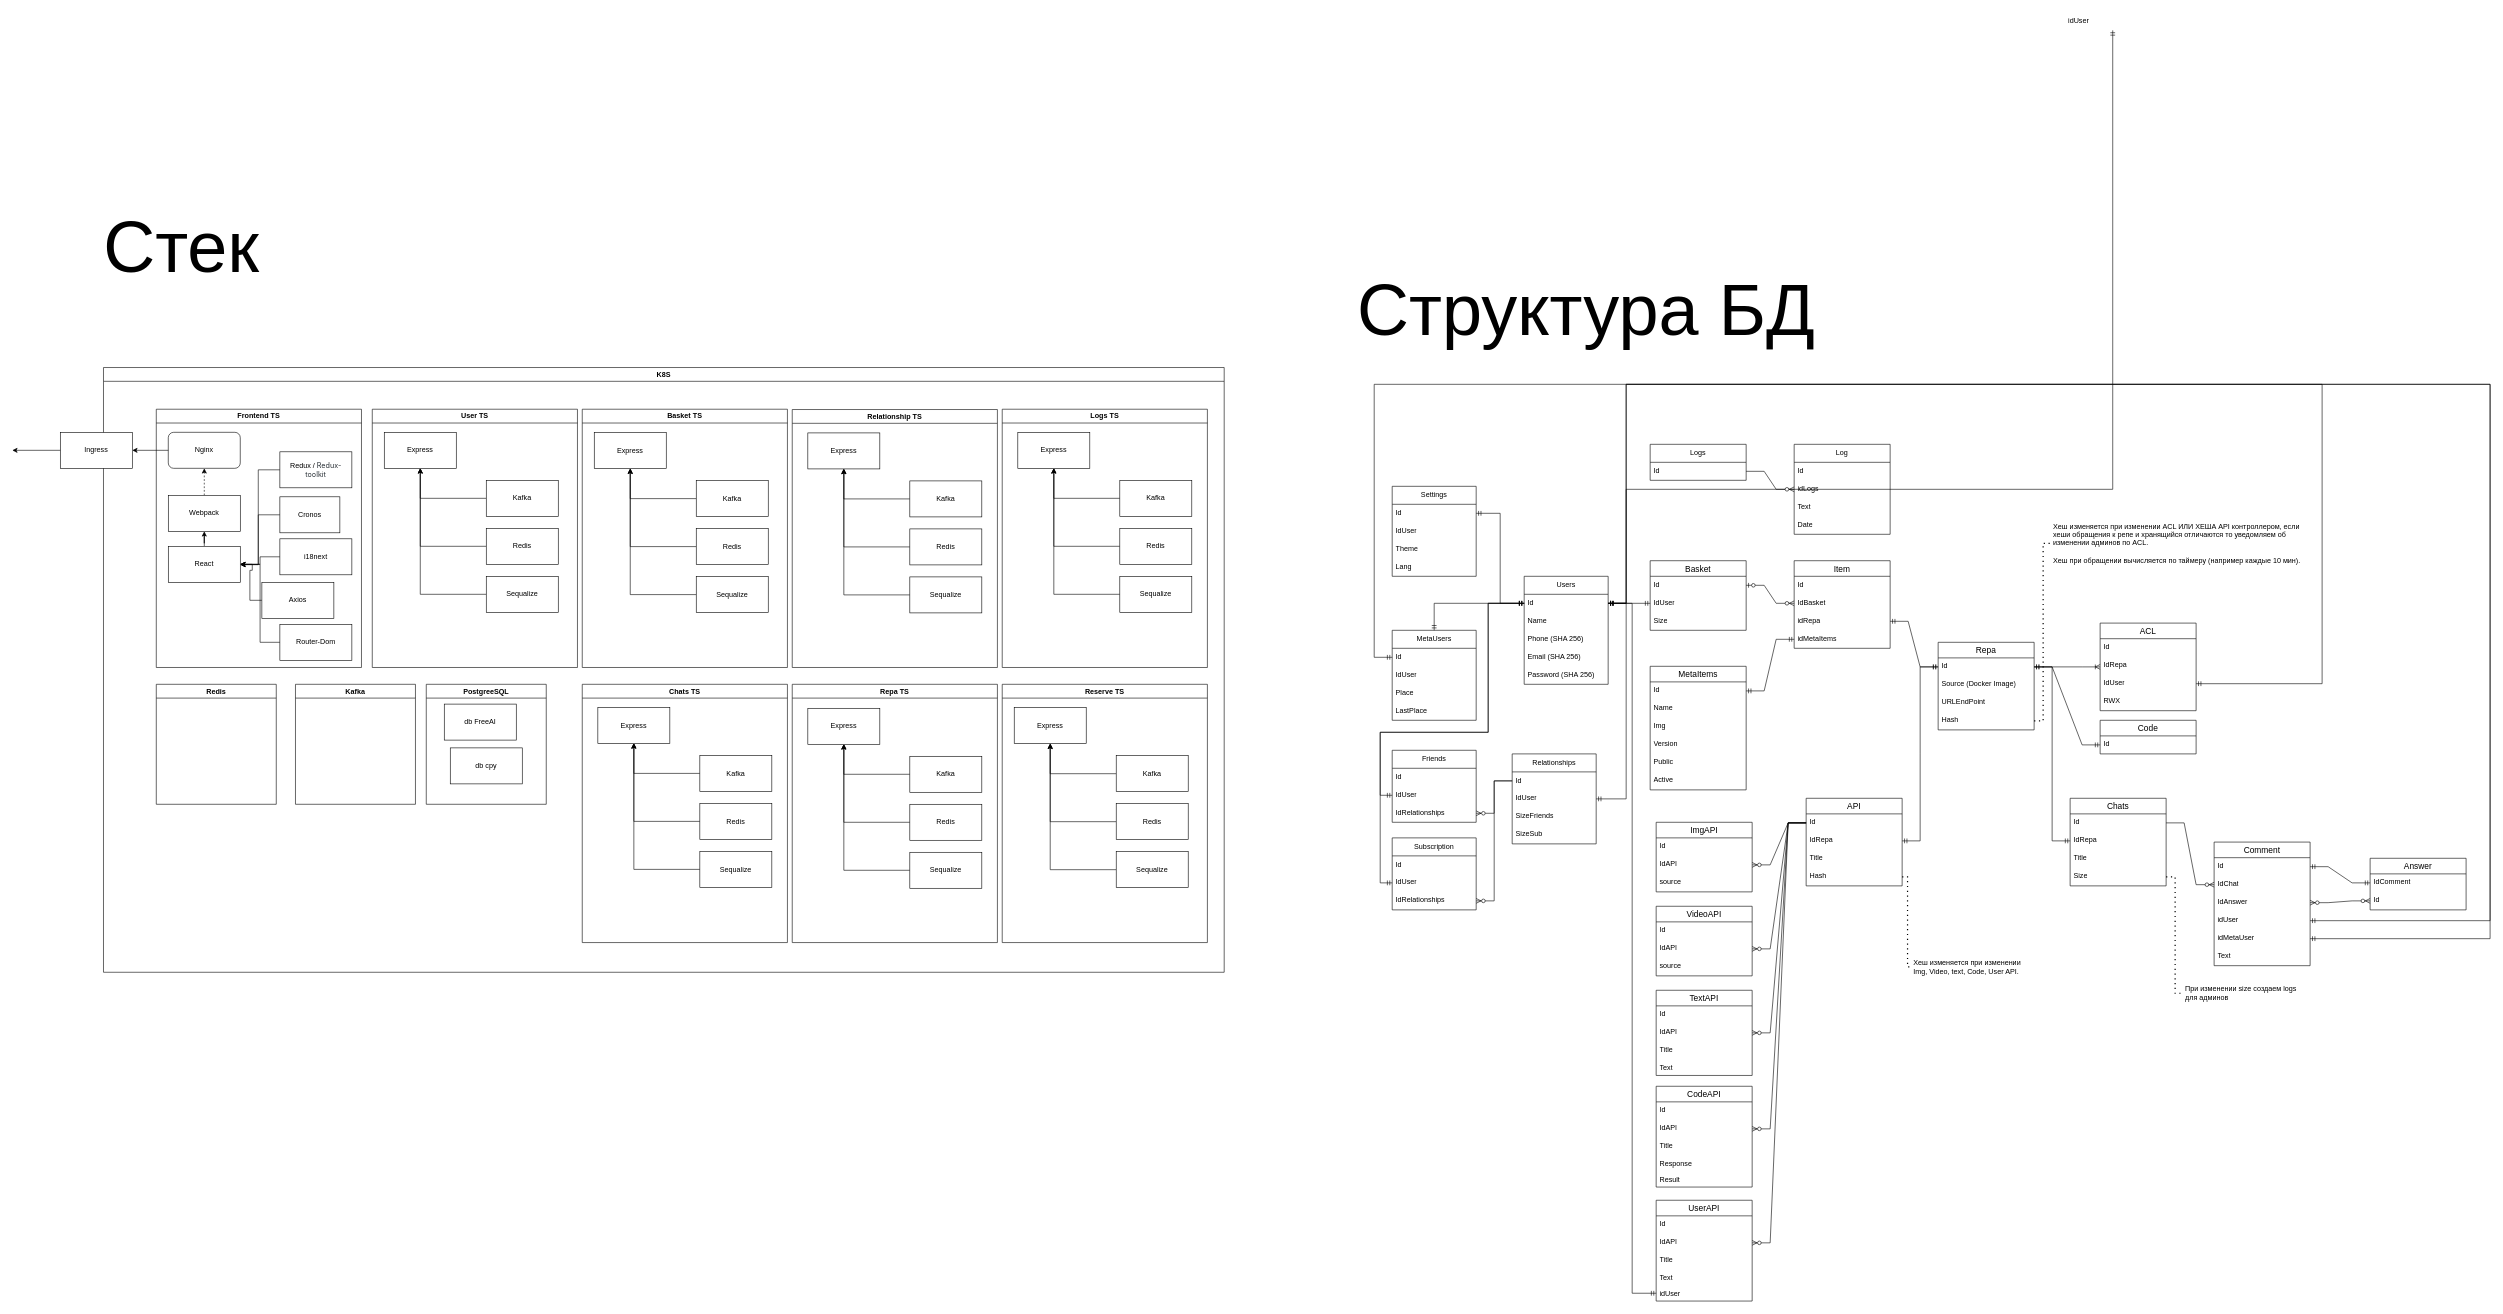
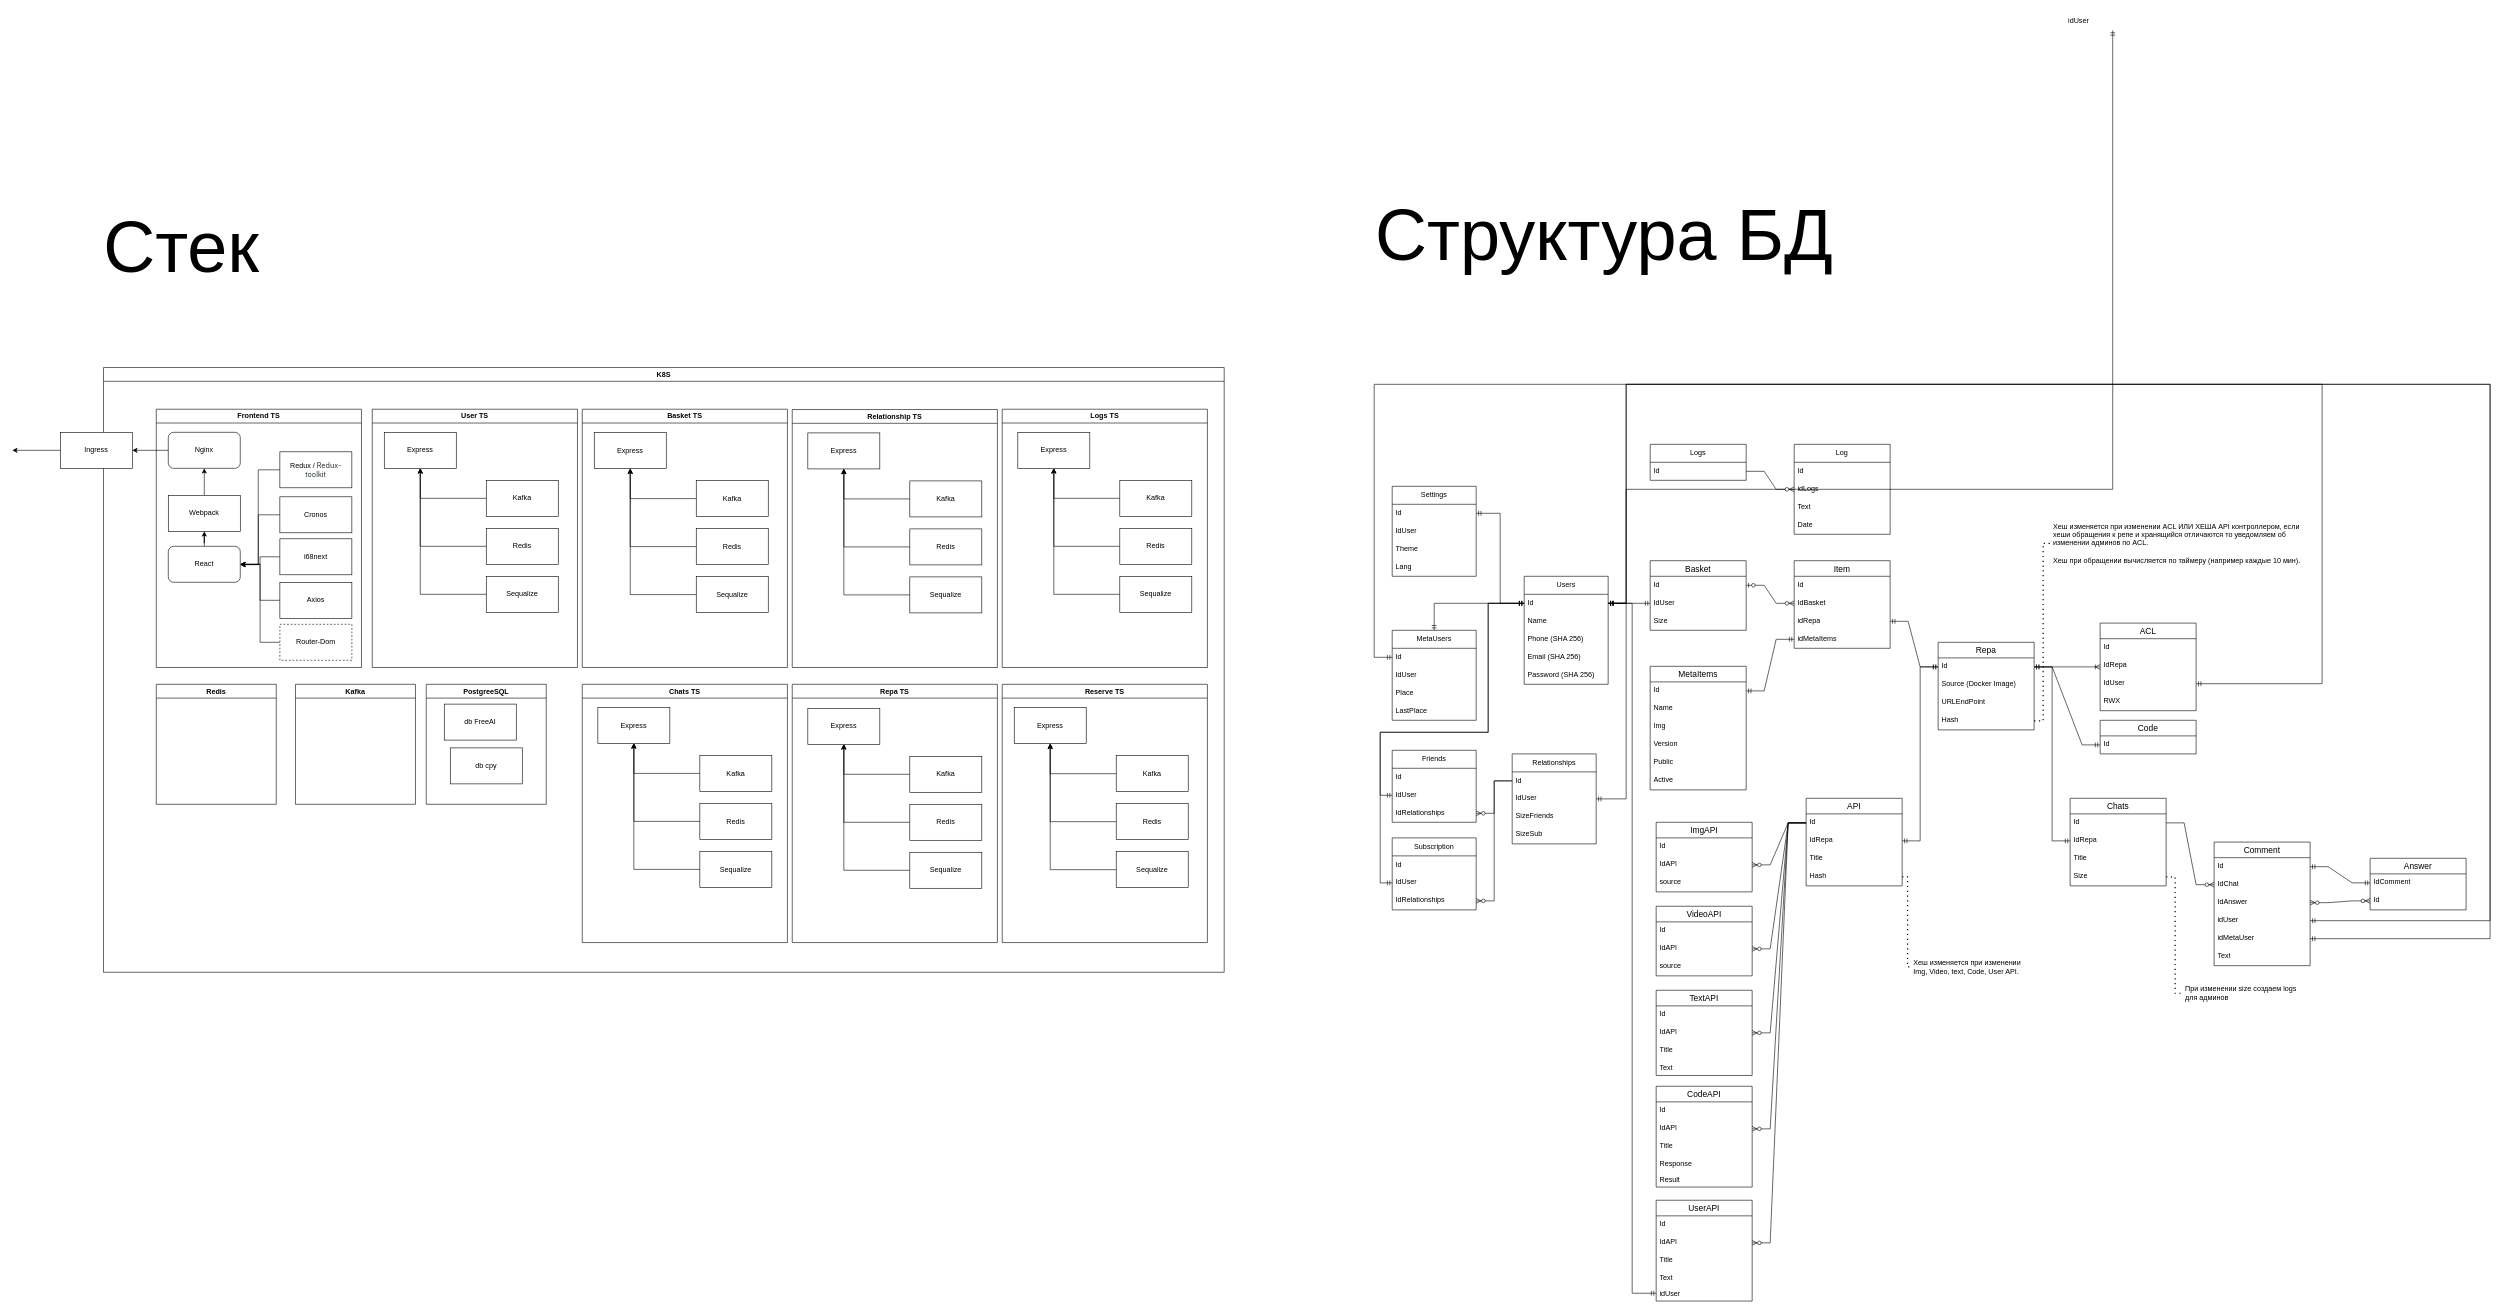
(1692, 309) -> (1710, 234)
(204, 484) -> (204, 484)
(310, 515) -> (316, 515)
(316, 557) -> (316, 557)
(204, 564) -> (204, 564)
(298, 600) -> (316, 600)
(316, 642) -> (316, 642)
